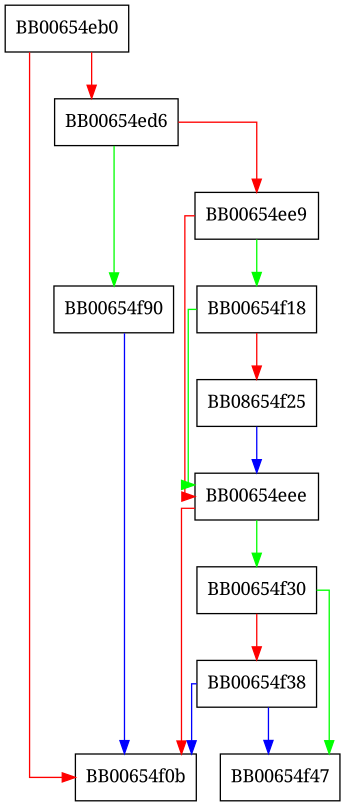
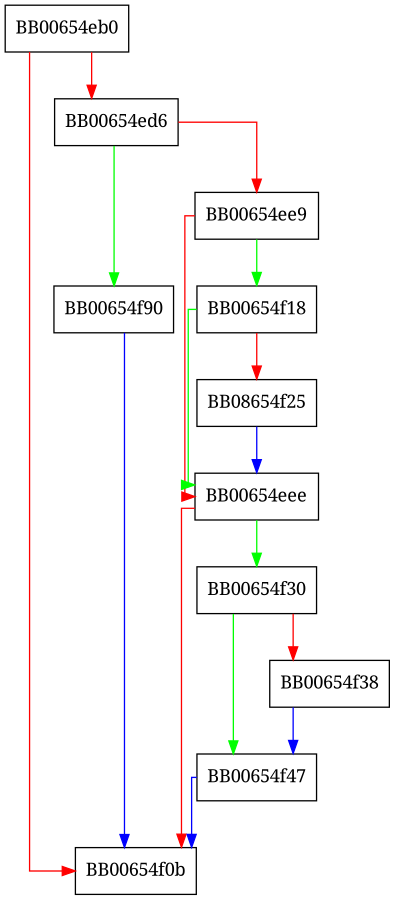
(192, 710) -> (192, 803)
